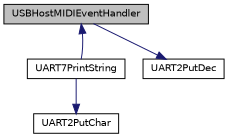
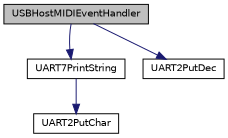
(83, 46) -> (70, 37)
